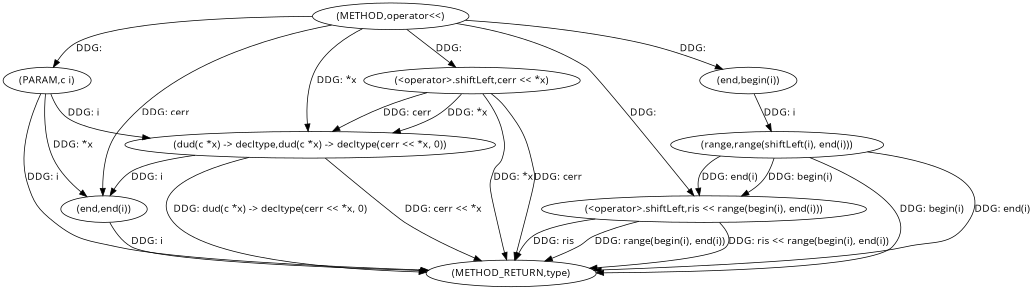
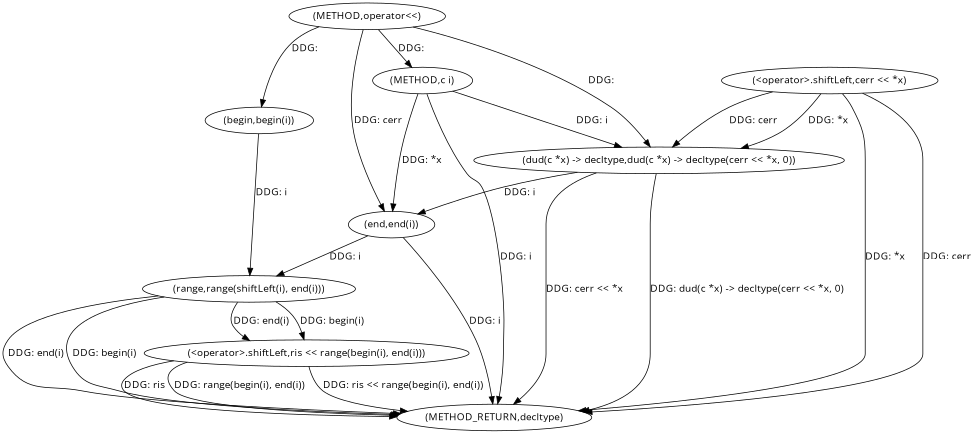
(428, 46) -> none
(594, 75) -> none
(47, 81) -> (423, 81)
(337, 81) -> (603, 81)
(748, 81) -> (259, 120)
none -> (326, 254)
(511, 273) -> (494, 417)
